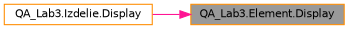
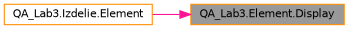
(78, 14) -> (78, 14)
